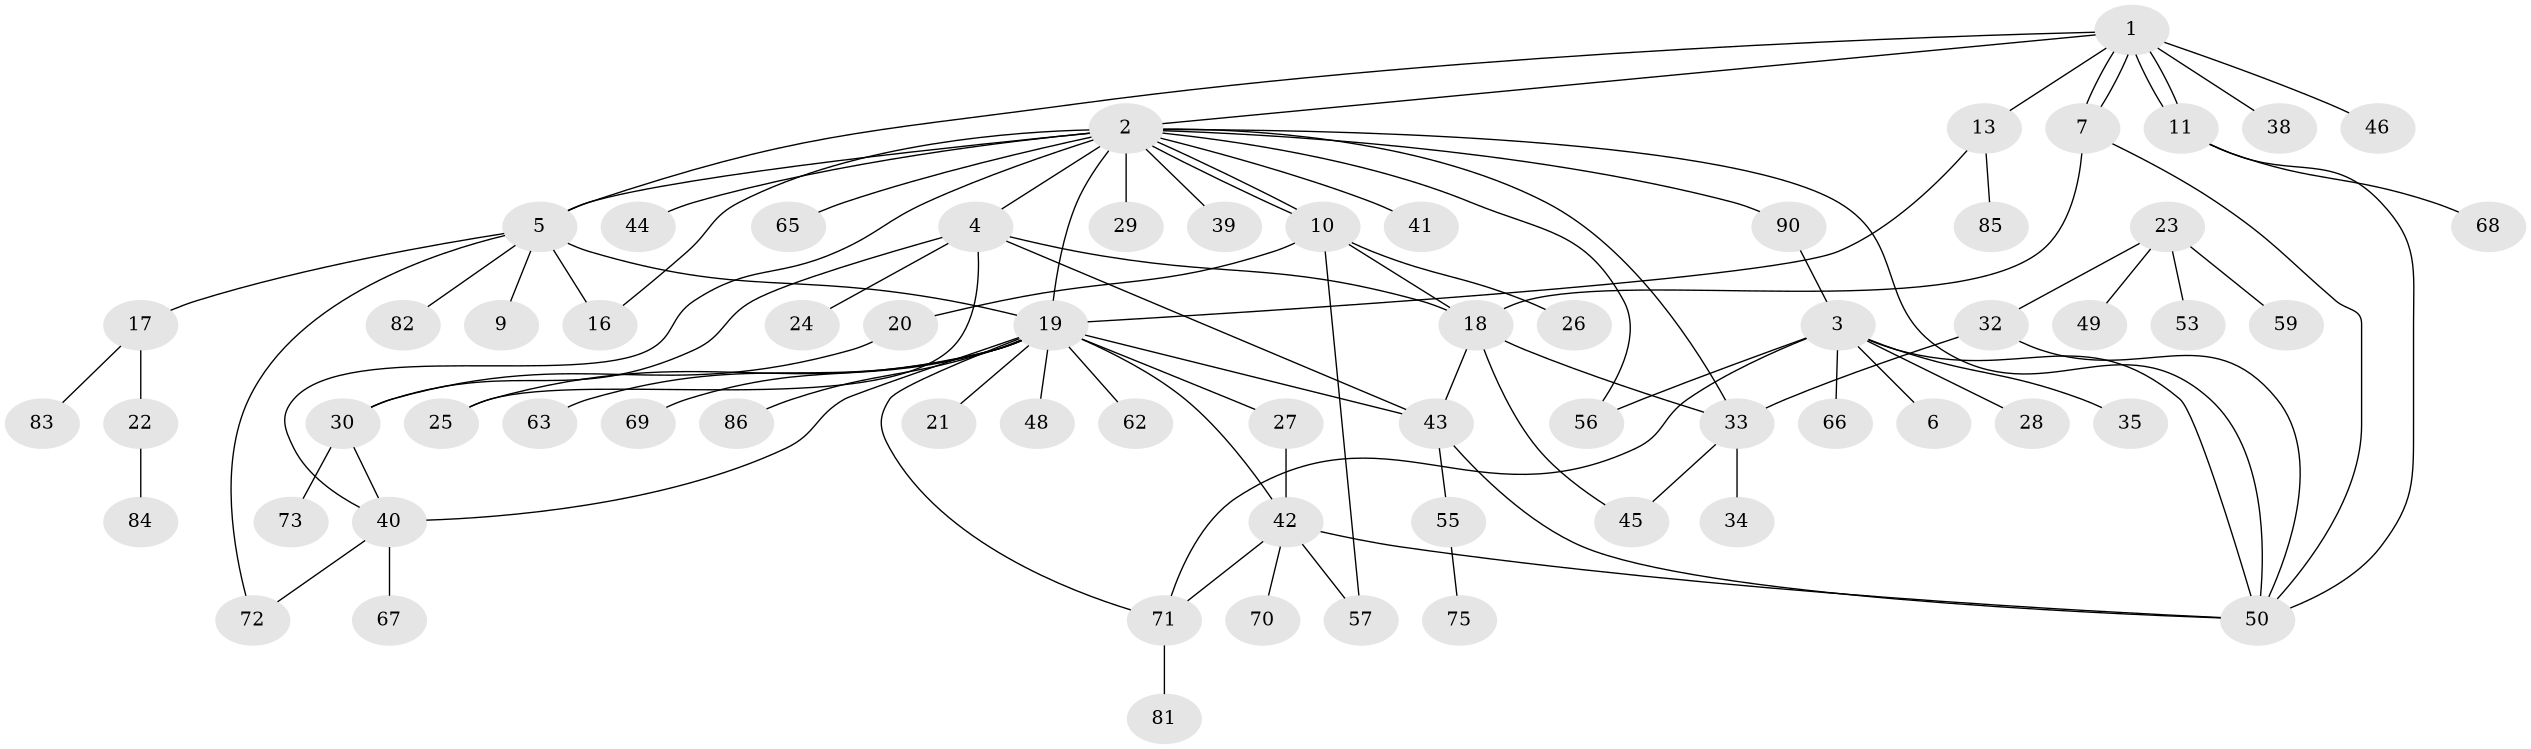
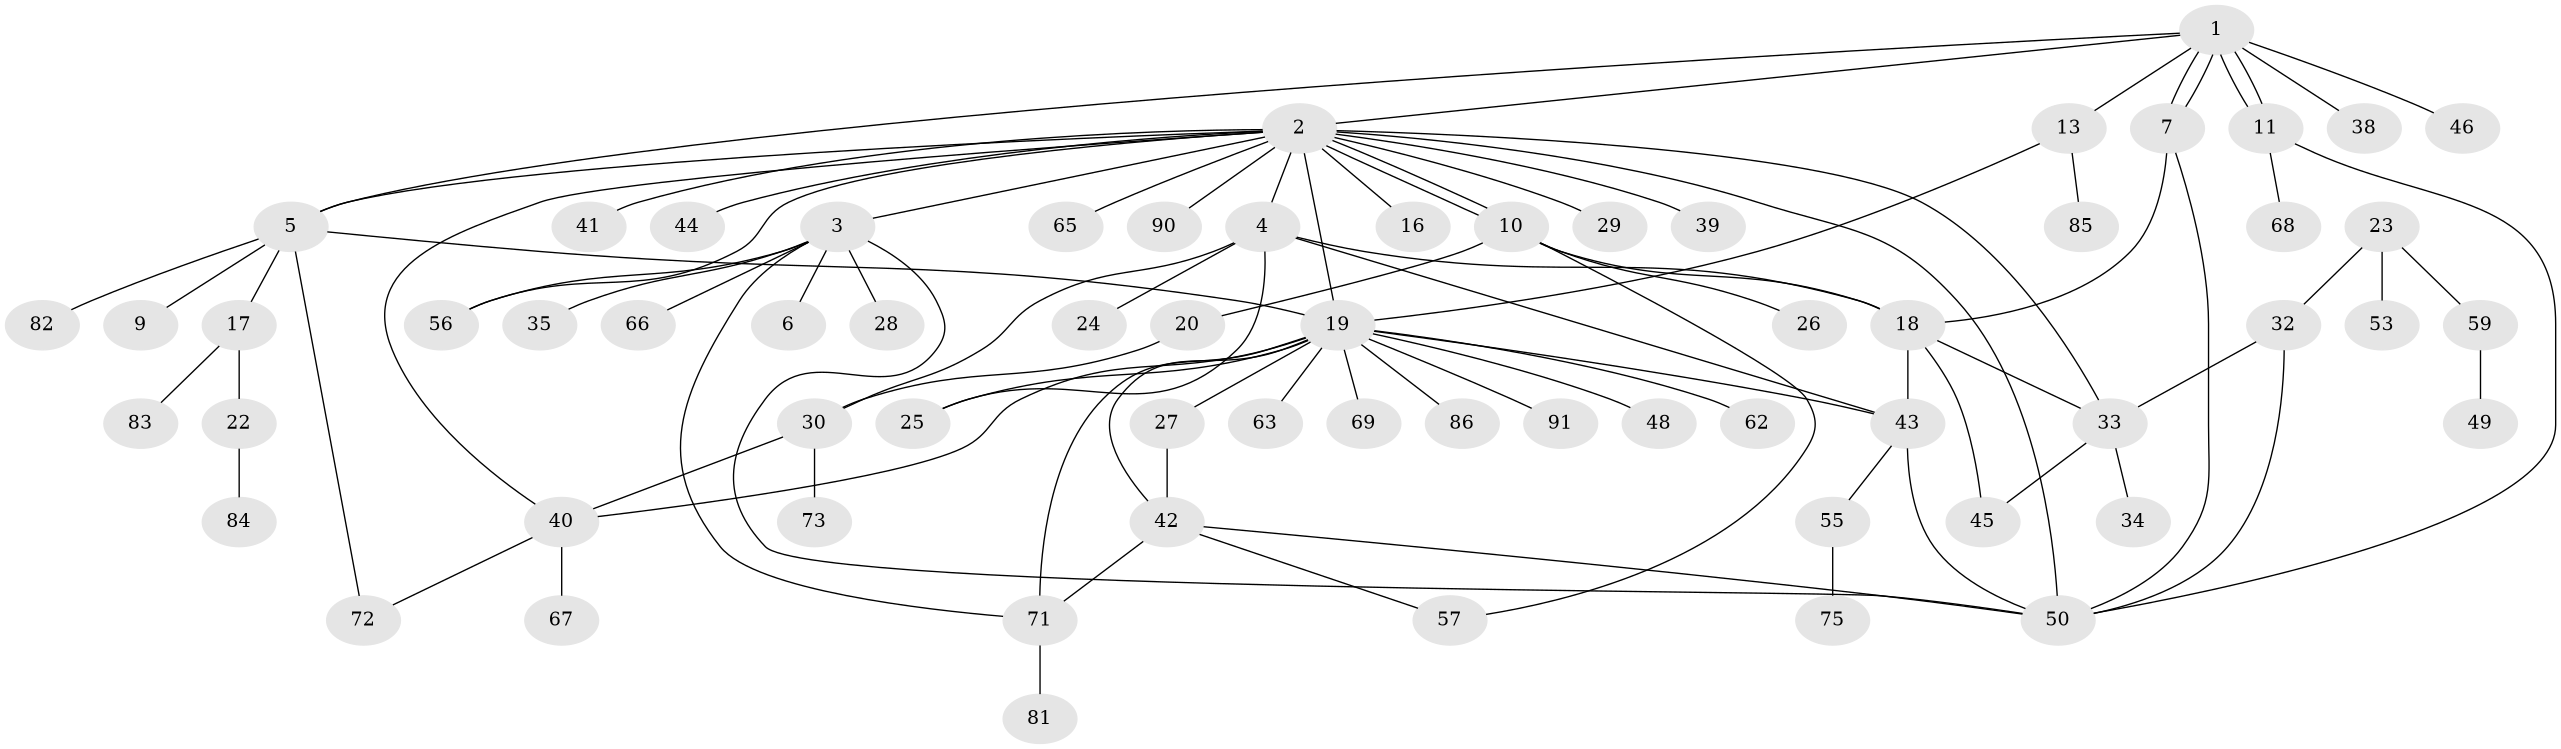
(570, 276) -> none
(1814, 276) -> (1069, 178)
(2129, 276) -> (2480, 375)
(939, 424) -> (1561, 424)
(1263, 620) -> none
